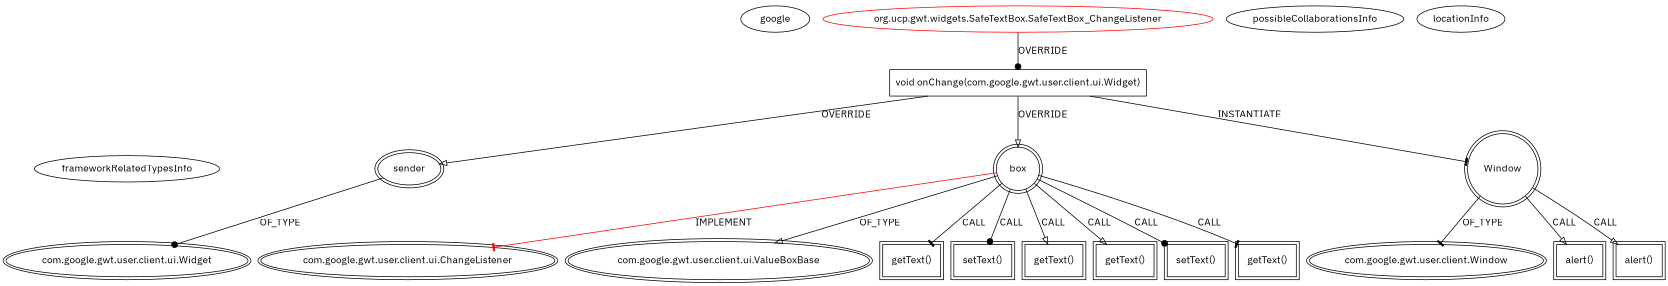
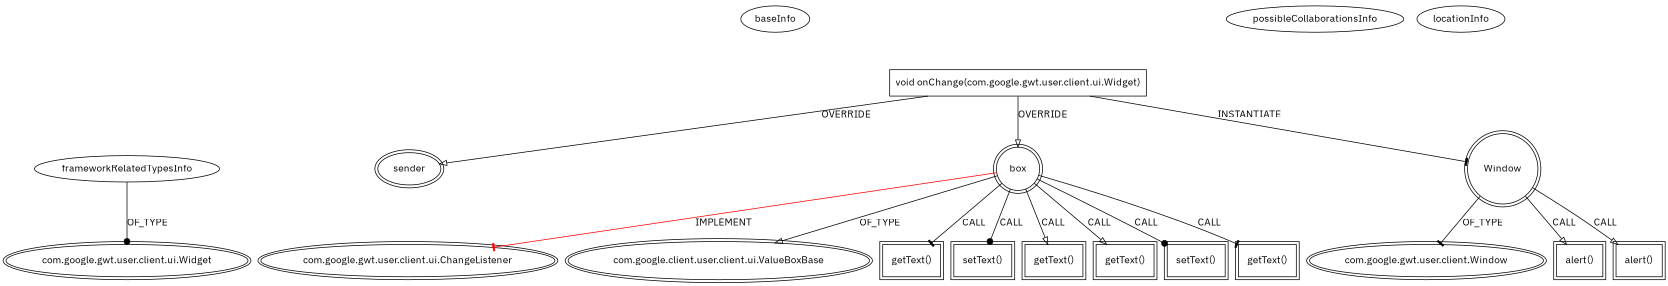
(775, 19) -> (775, 19)
(1018, 19) -> none
(280, 211) -> (127, 210)
(719, 261) -> (719, 261)
